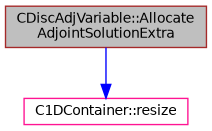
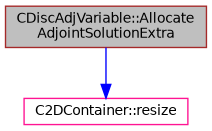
(106, 111) -> (106, 111)
